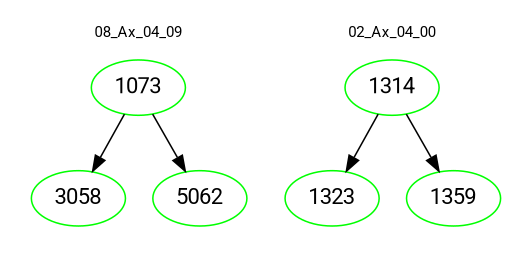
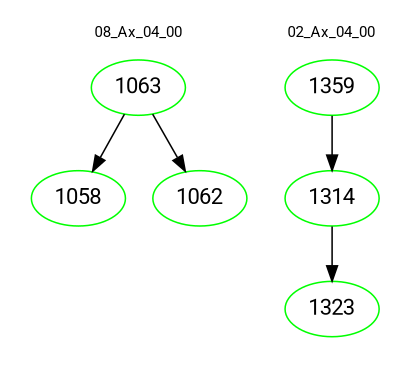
(139, 33) -> (139, 33)
(138, 88) -> (138, 88)
(419, 136) -> (332, 135)
(78, 198) -> (78, 198)
(200, 198) -> (200, 198)
